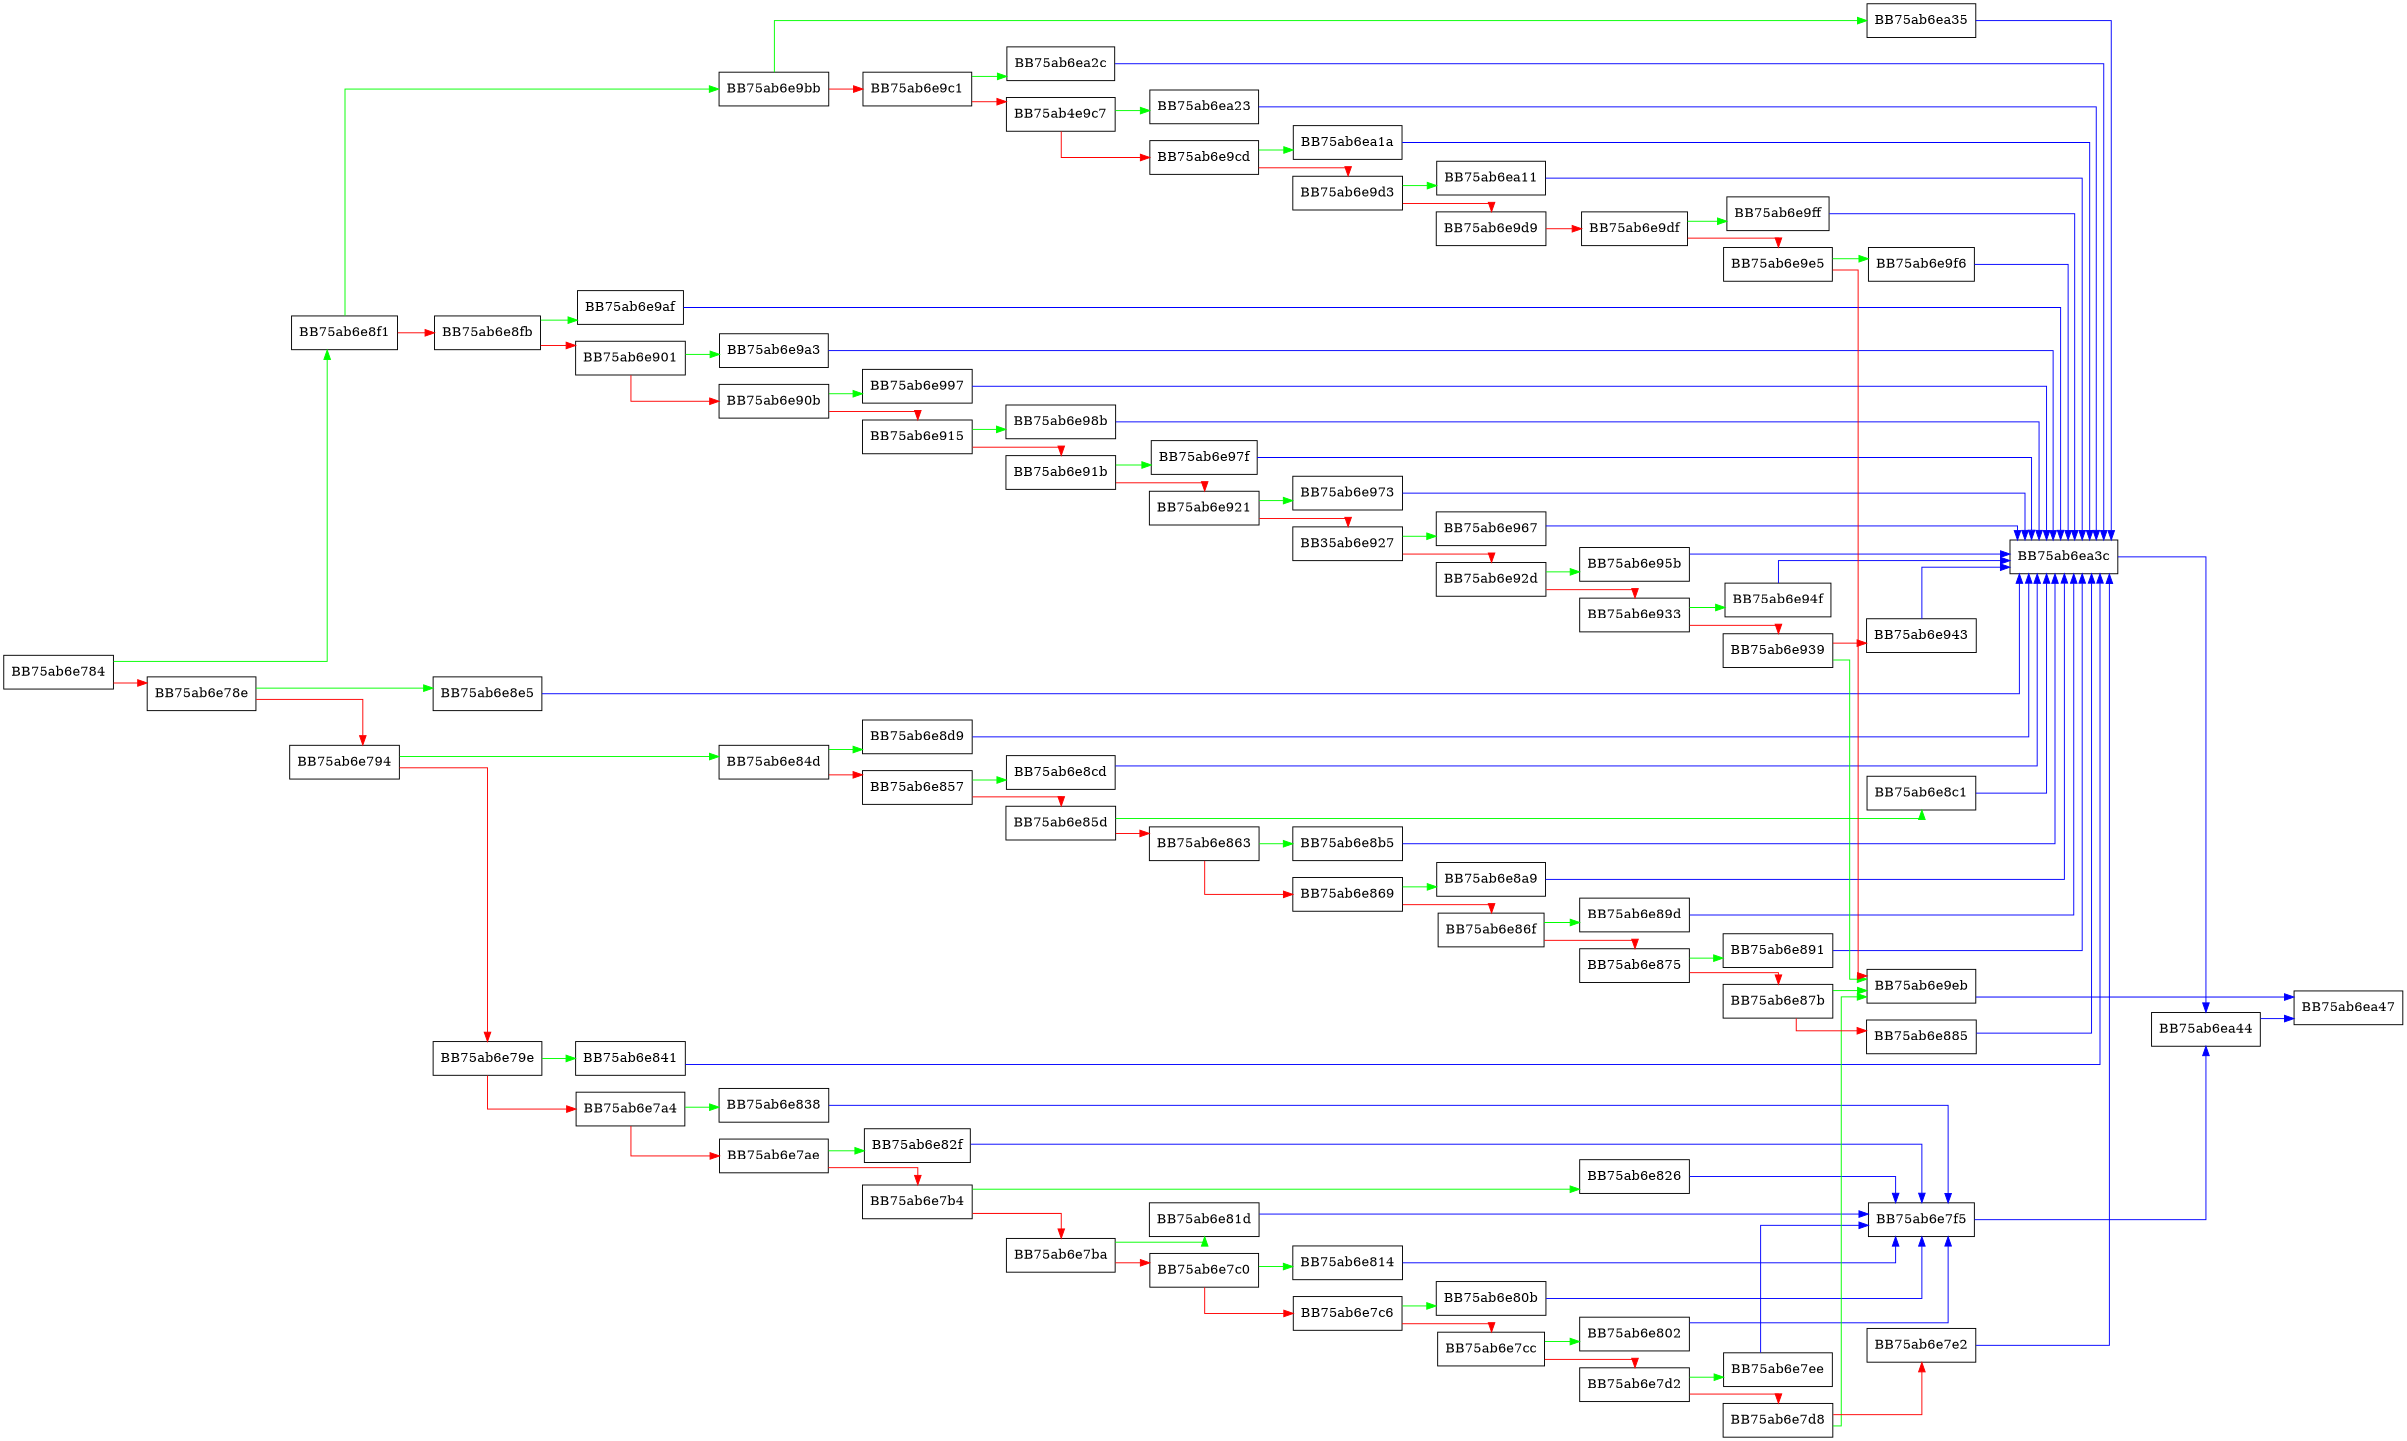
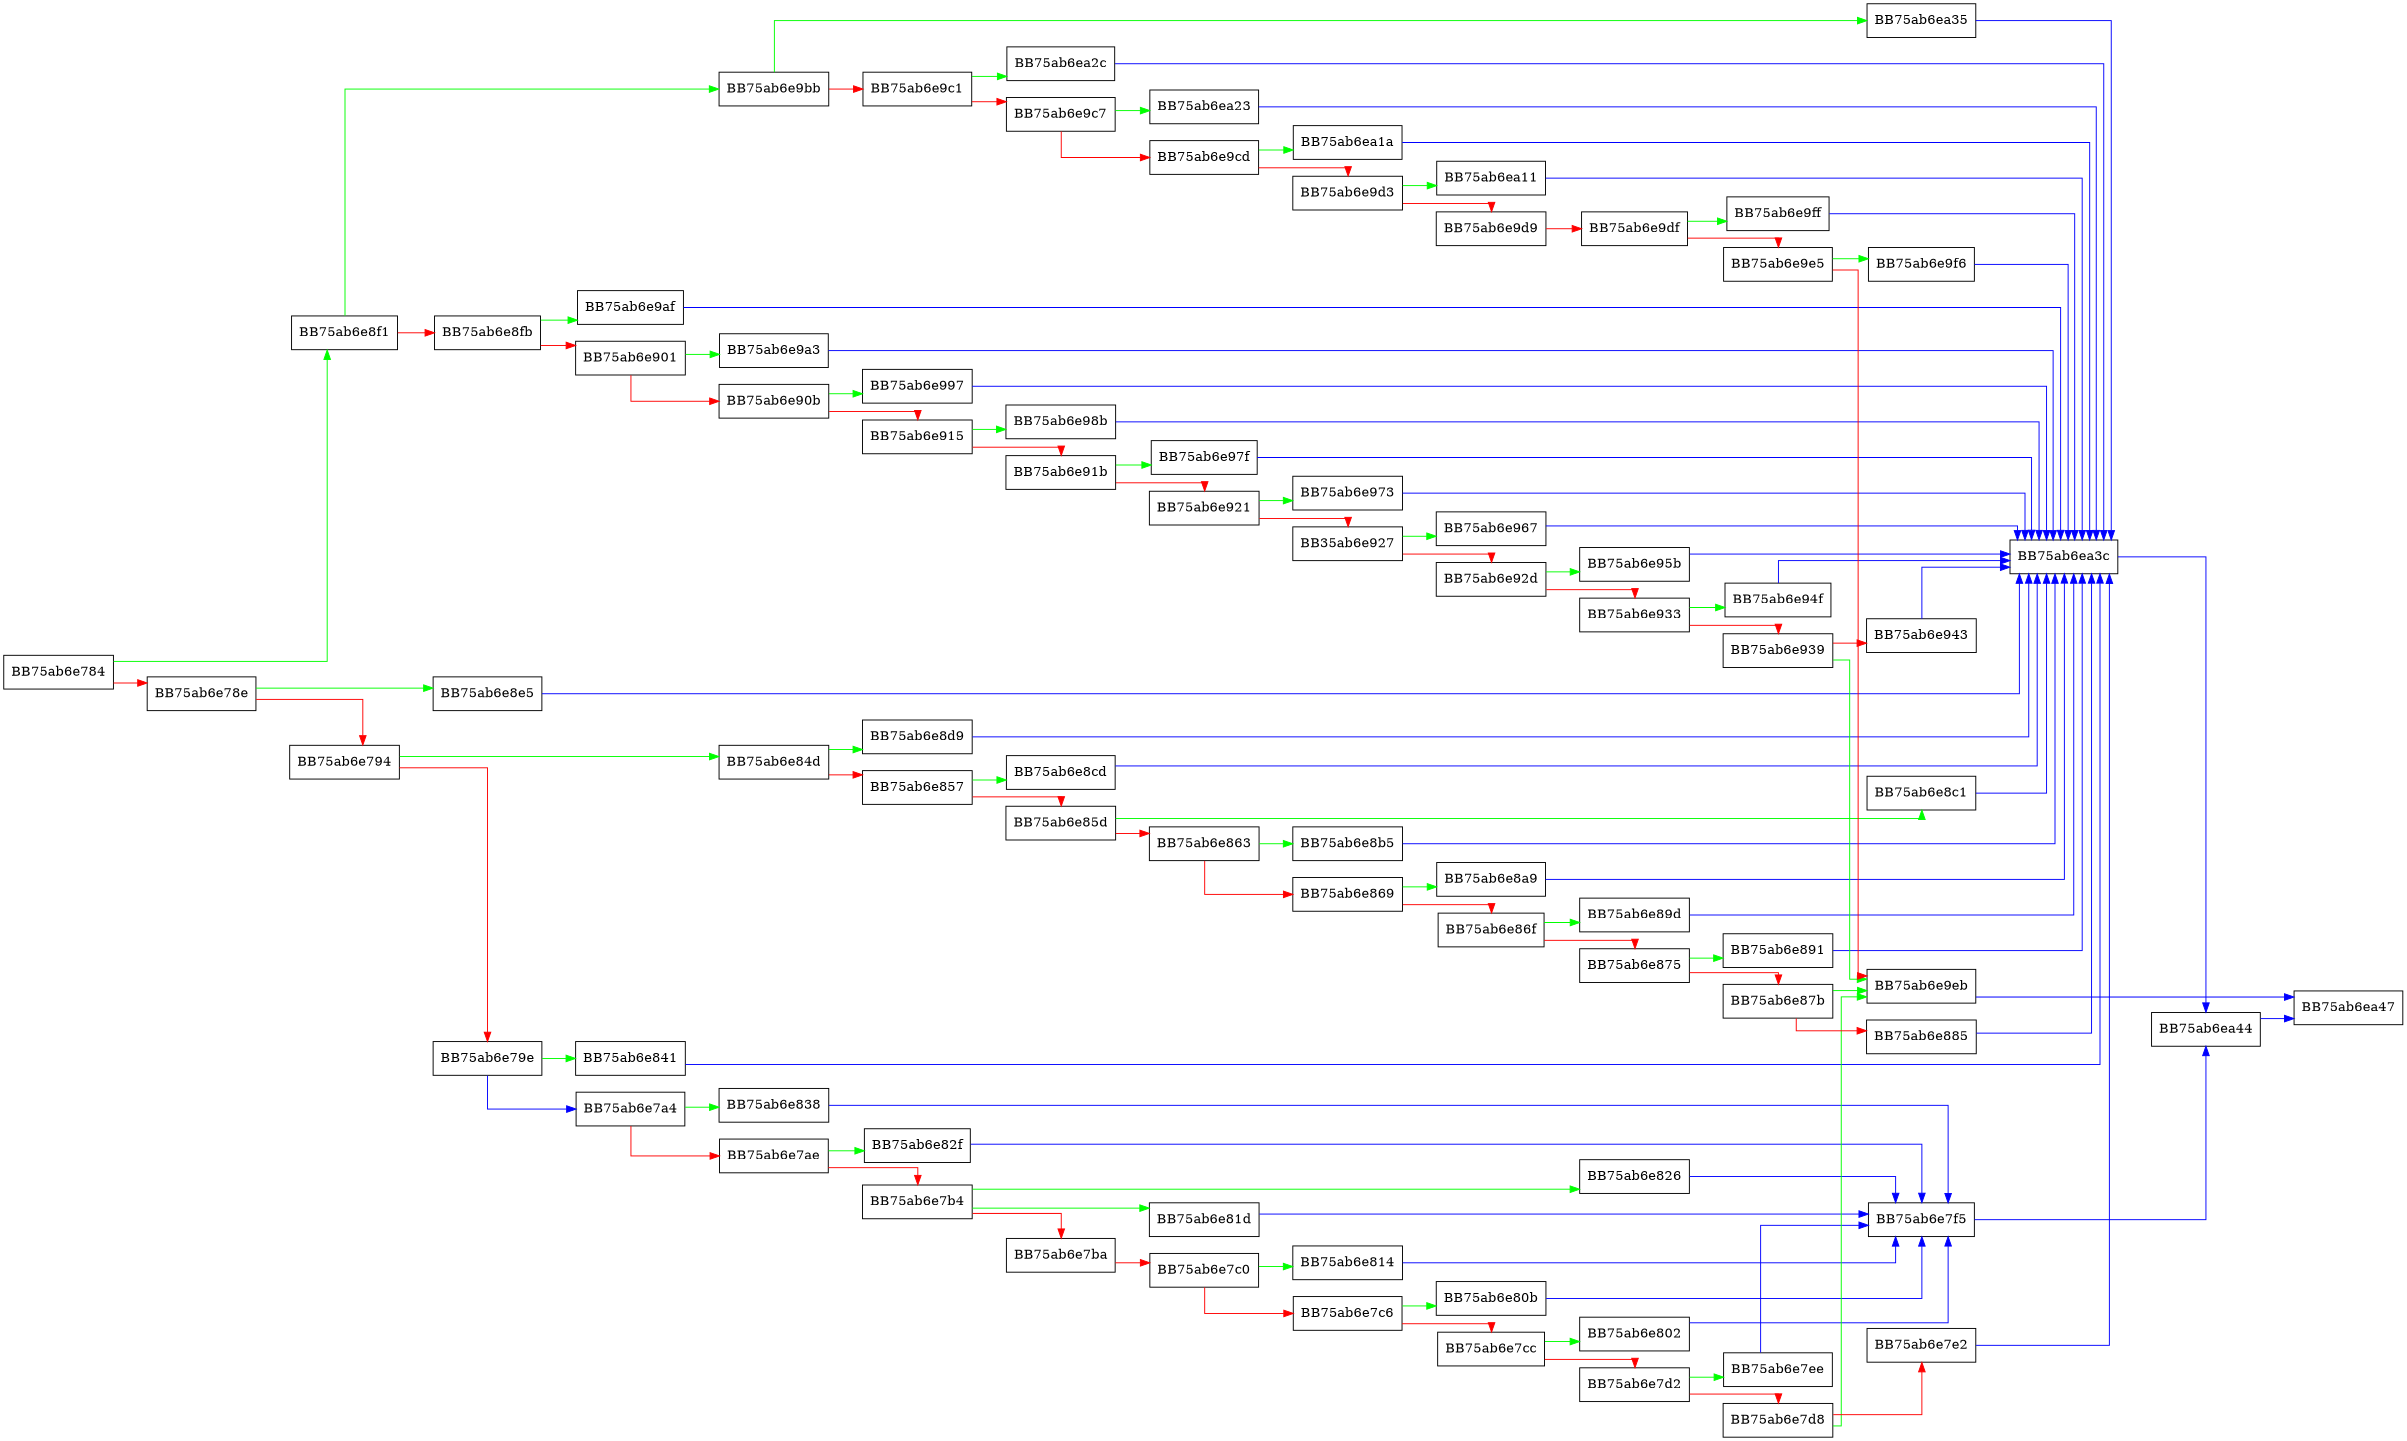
(1061, 114) -> (1061, 114)
(510, 1109) -> (510, 1109)
(1160, 1242) -> (1064, 1208)
